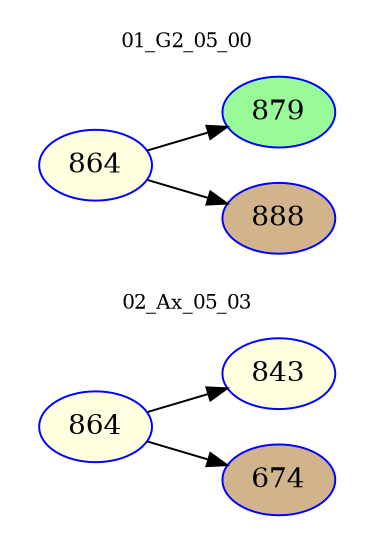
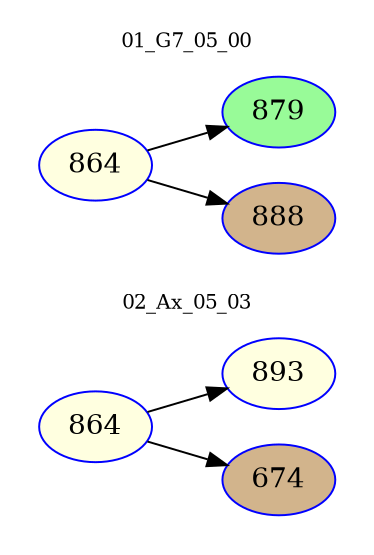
(187, 42) -> (187, 42)
(279, 374) -> (279, 374)
